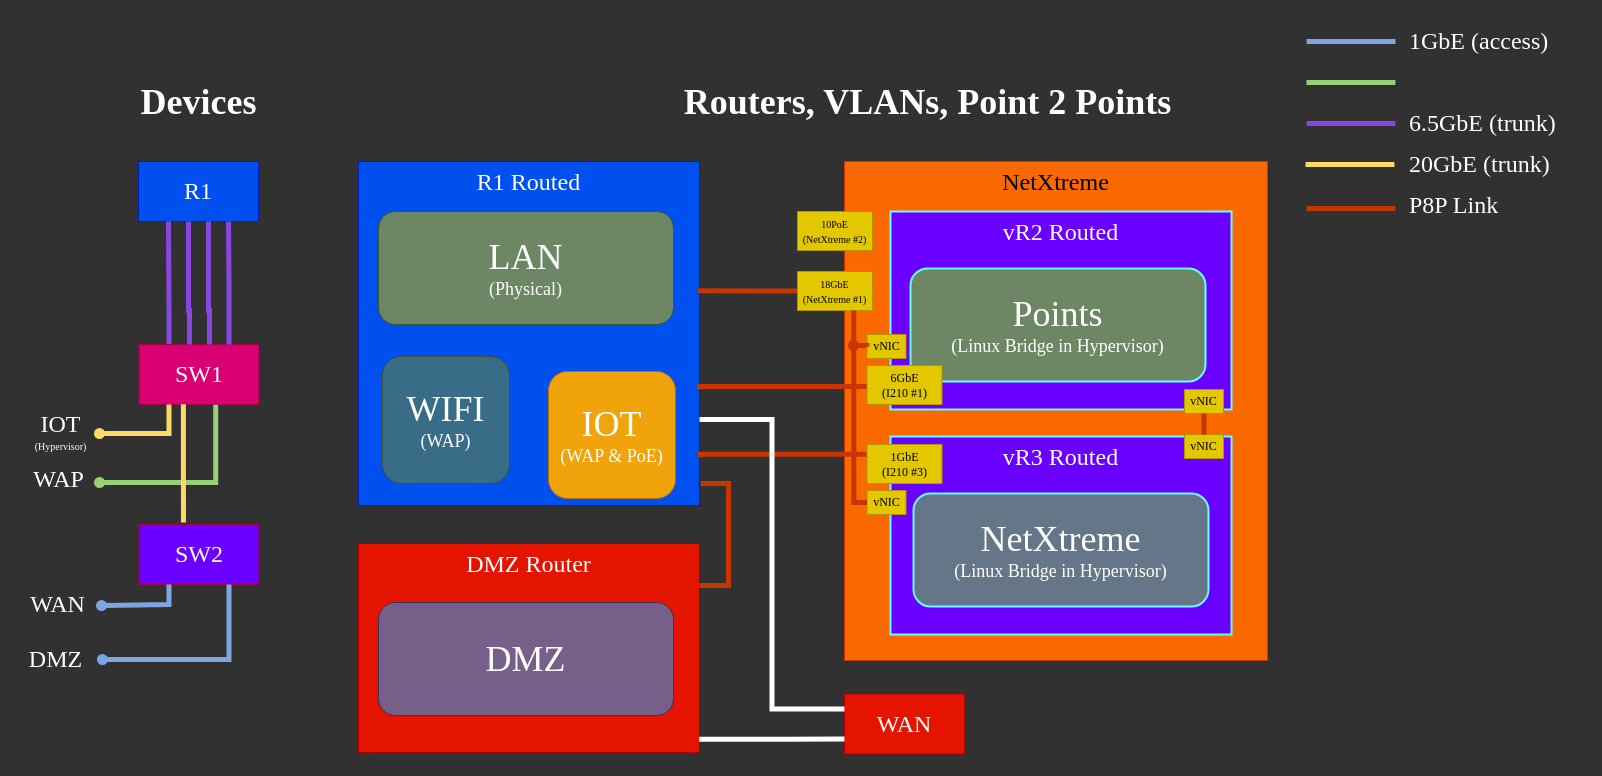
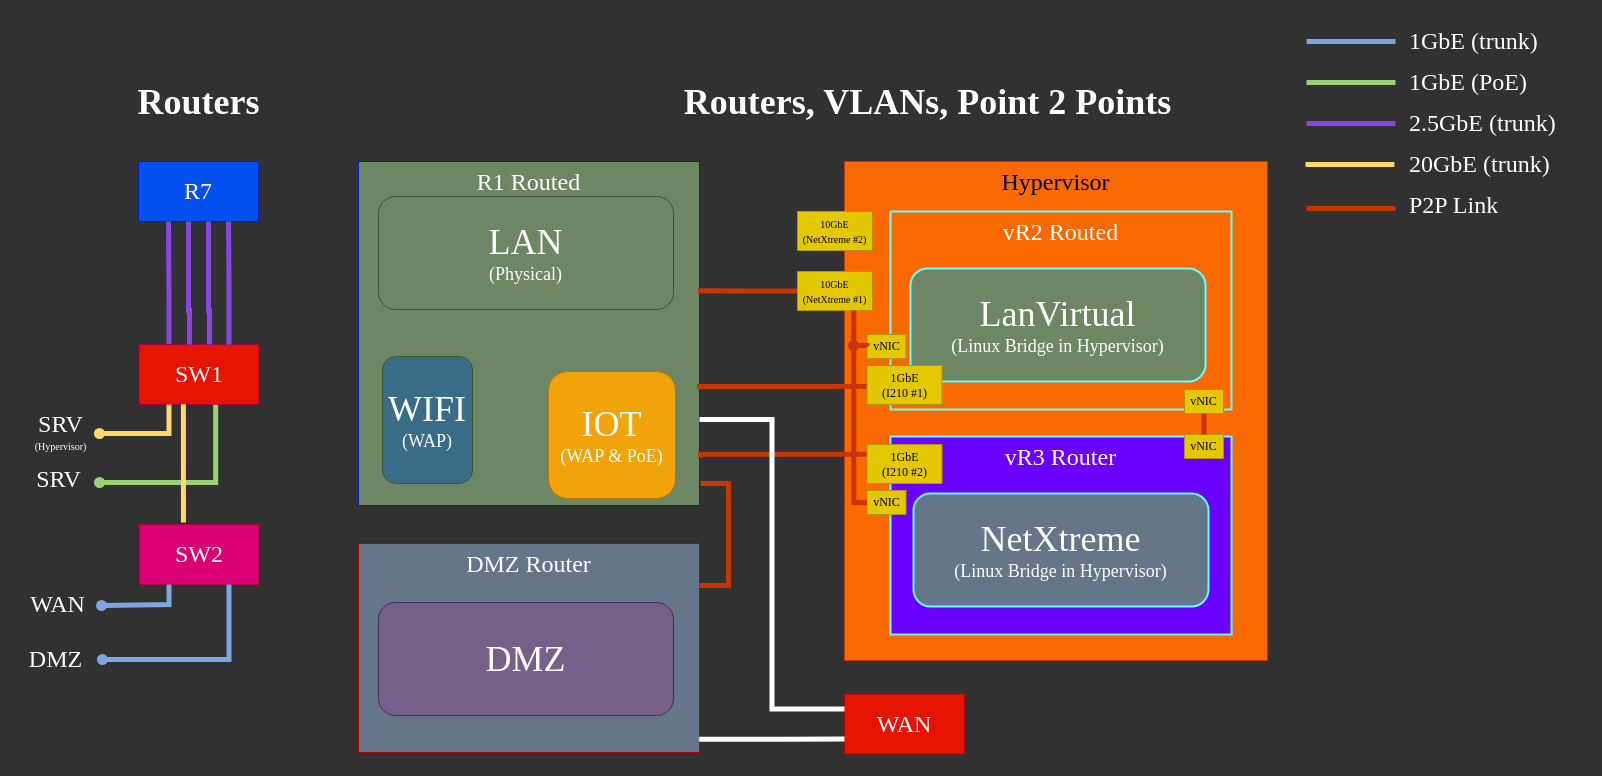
(1452, 42) -> (1448, 42)
none -> (1476, 82)
(199, 103) -> (199, 103)
(1453, 124) -> (1453, 124)
(1056, 176) -> (1056, 176)
(199, 192) -> (199, 192)
(1433, 206) -> (1433, 206)
(1061, 226) -> (1061, 226)
(835, 232) -> (835, 232)
(526, 268) -> (526, 253)
(835, 292) -> (835, 292)
(1058, 326) -> (1058, 326)
(529, 334) -> (529, 334)
(199, 375) -> (199, 375)
(905, 386) -> (905, 386)
(446, 420) -> (428, 420)
(61, 432) -> (61, 432)
(1061, 451) -> (1061, 451)
(905, 465) -> (905, 465)
(59, 480) -> (59, 480)
(199, 555) -> (199, 555)
(529, 558) -> (529, 558)
